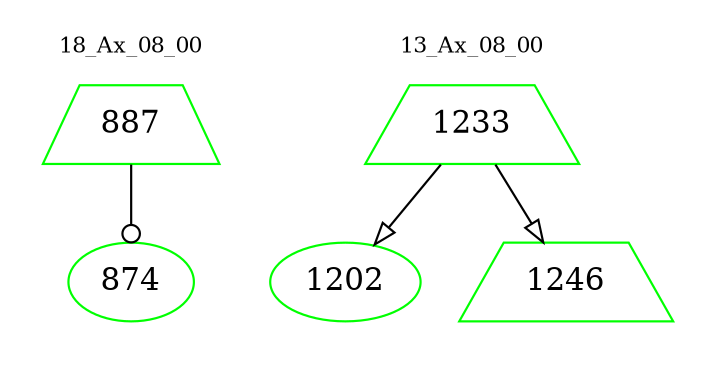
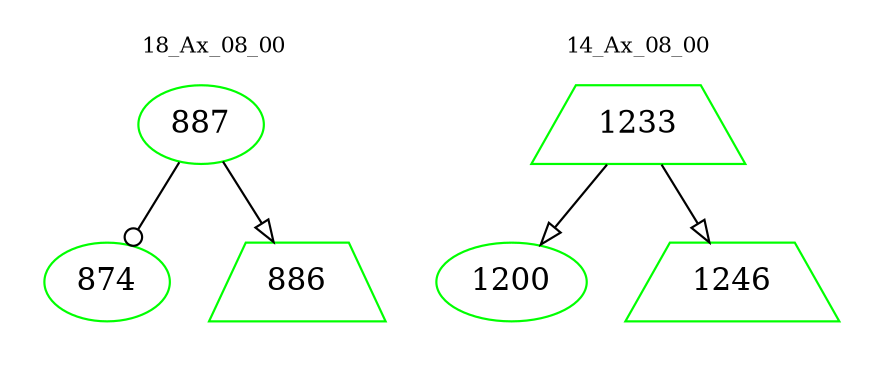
(472, 47) -> (638, 47)
(131, 125) -> (201, 125)
none -> (297, 282)
(345, 282) -> (512, 282)
